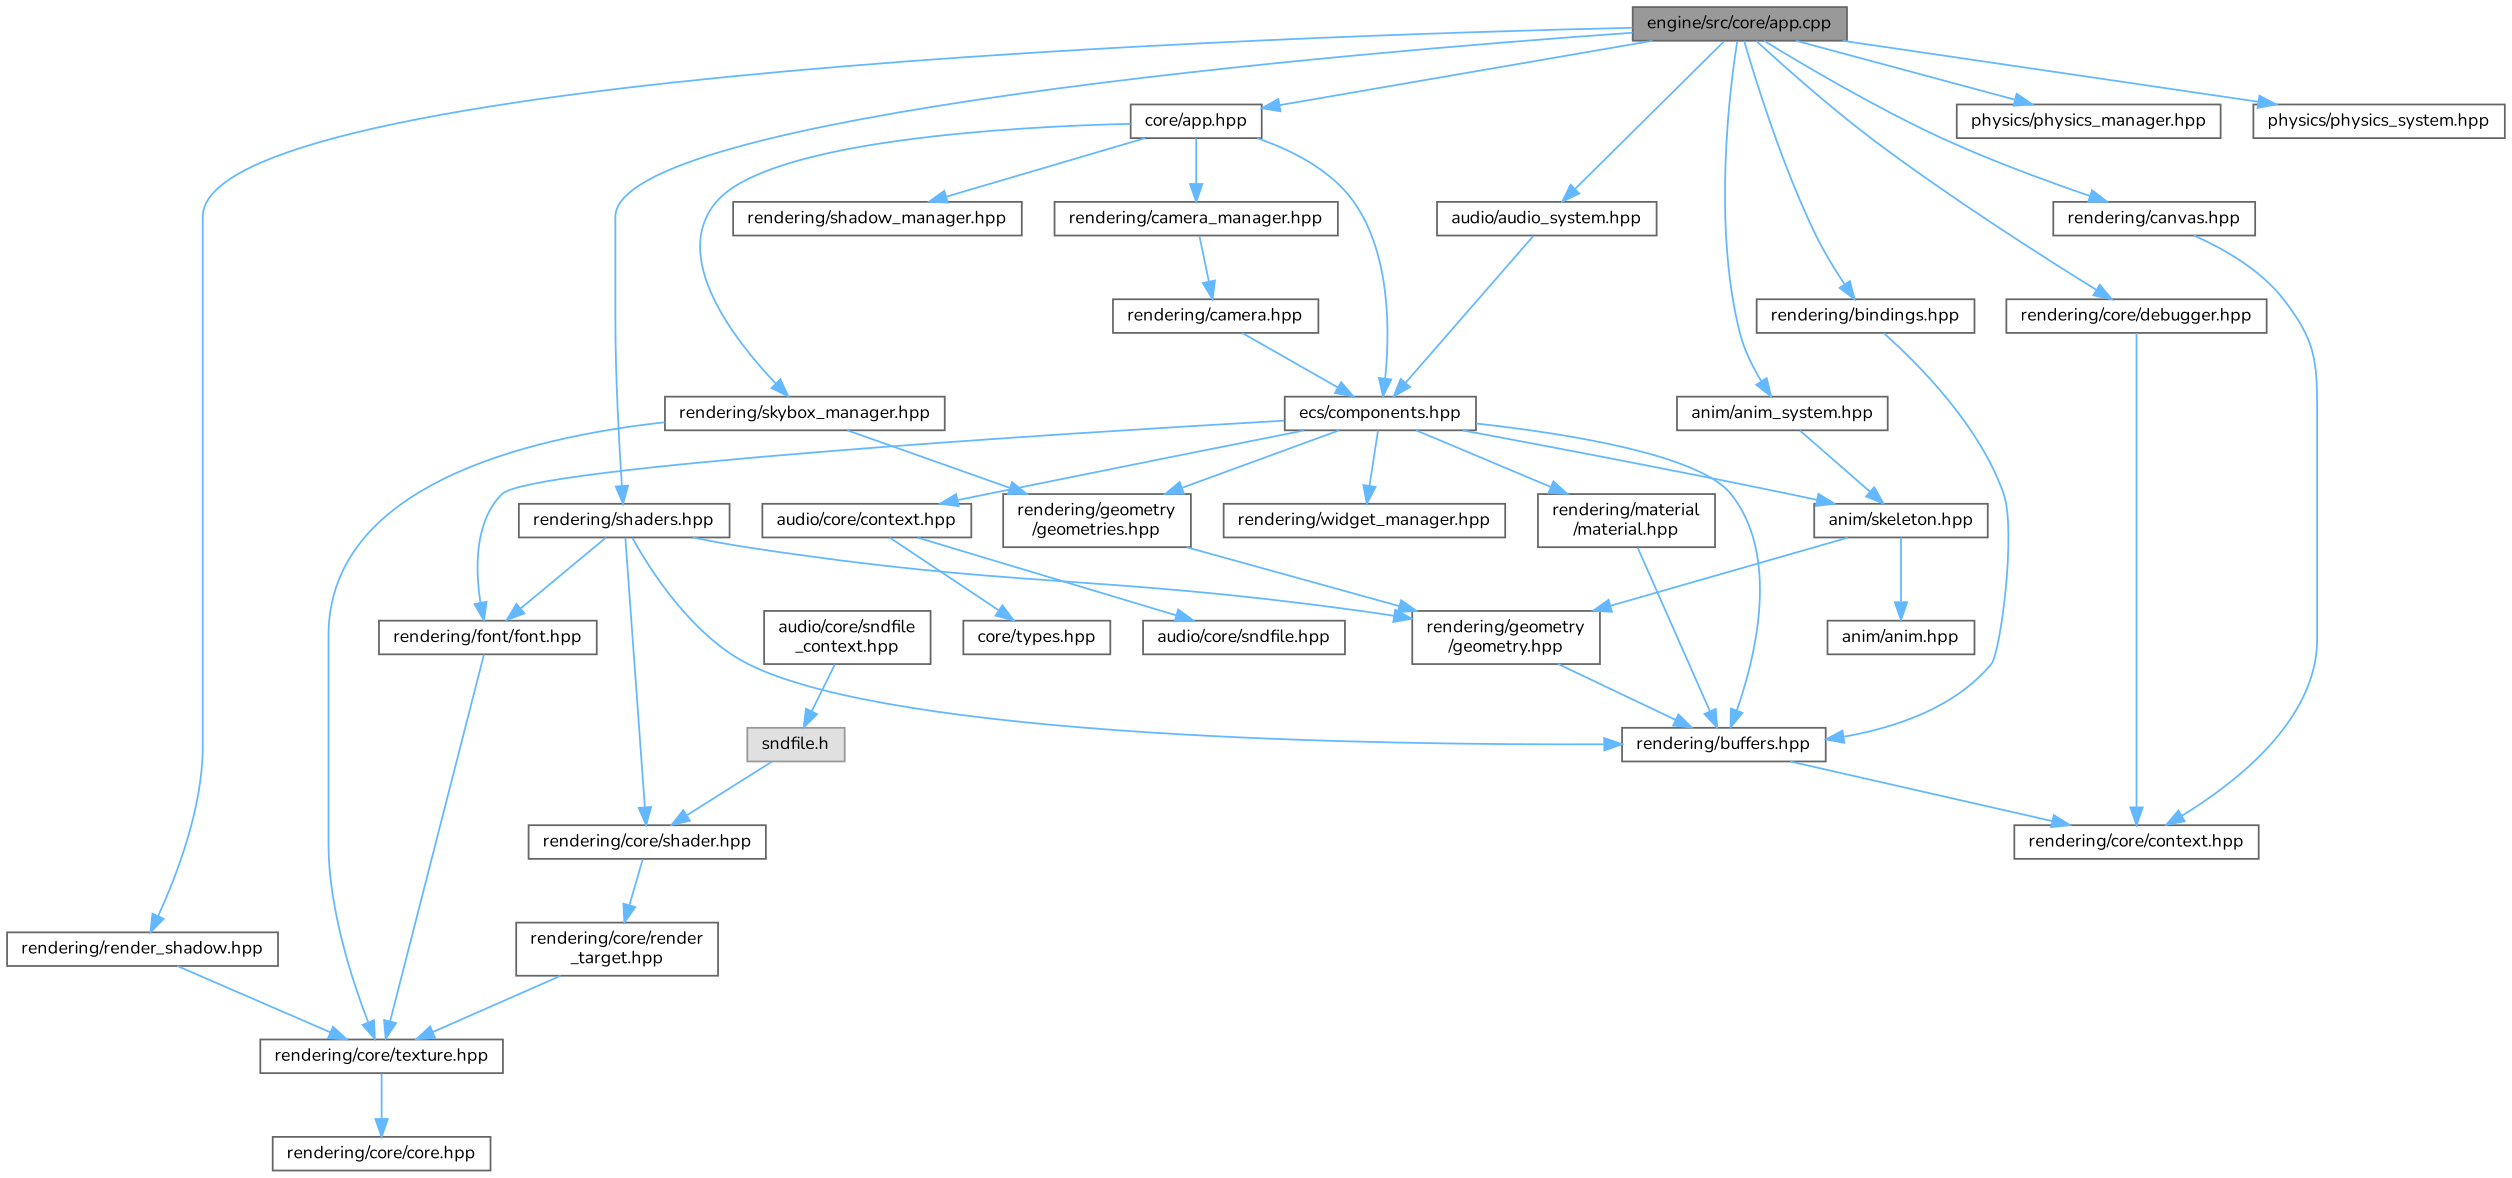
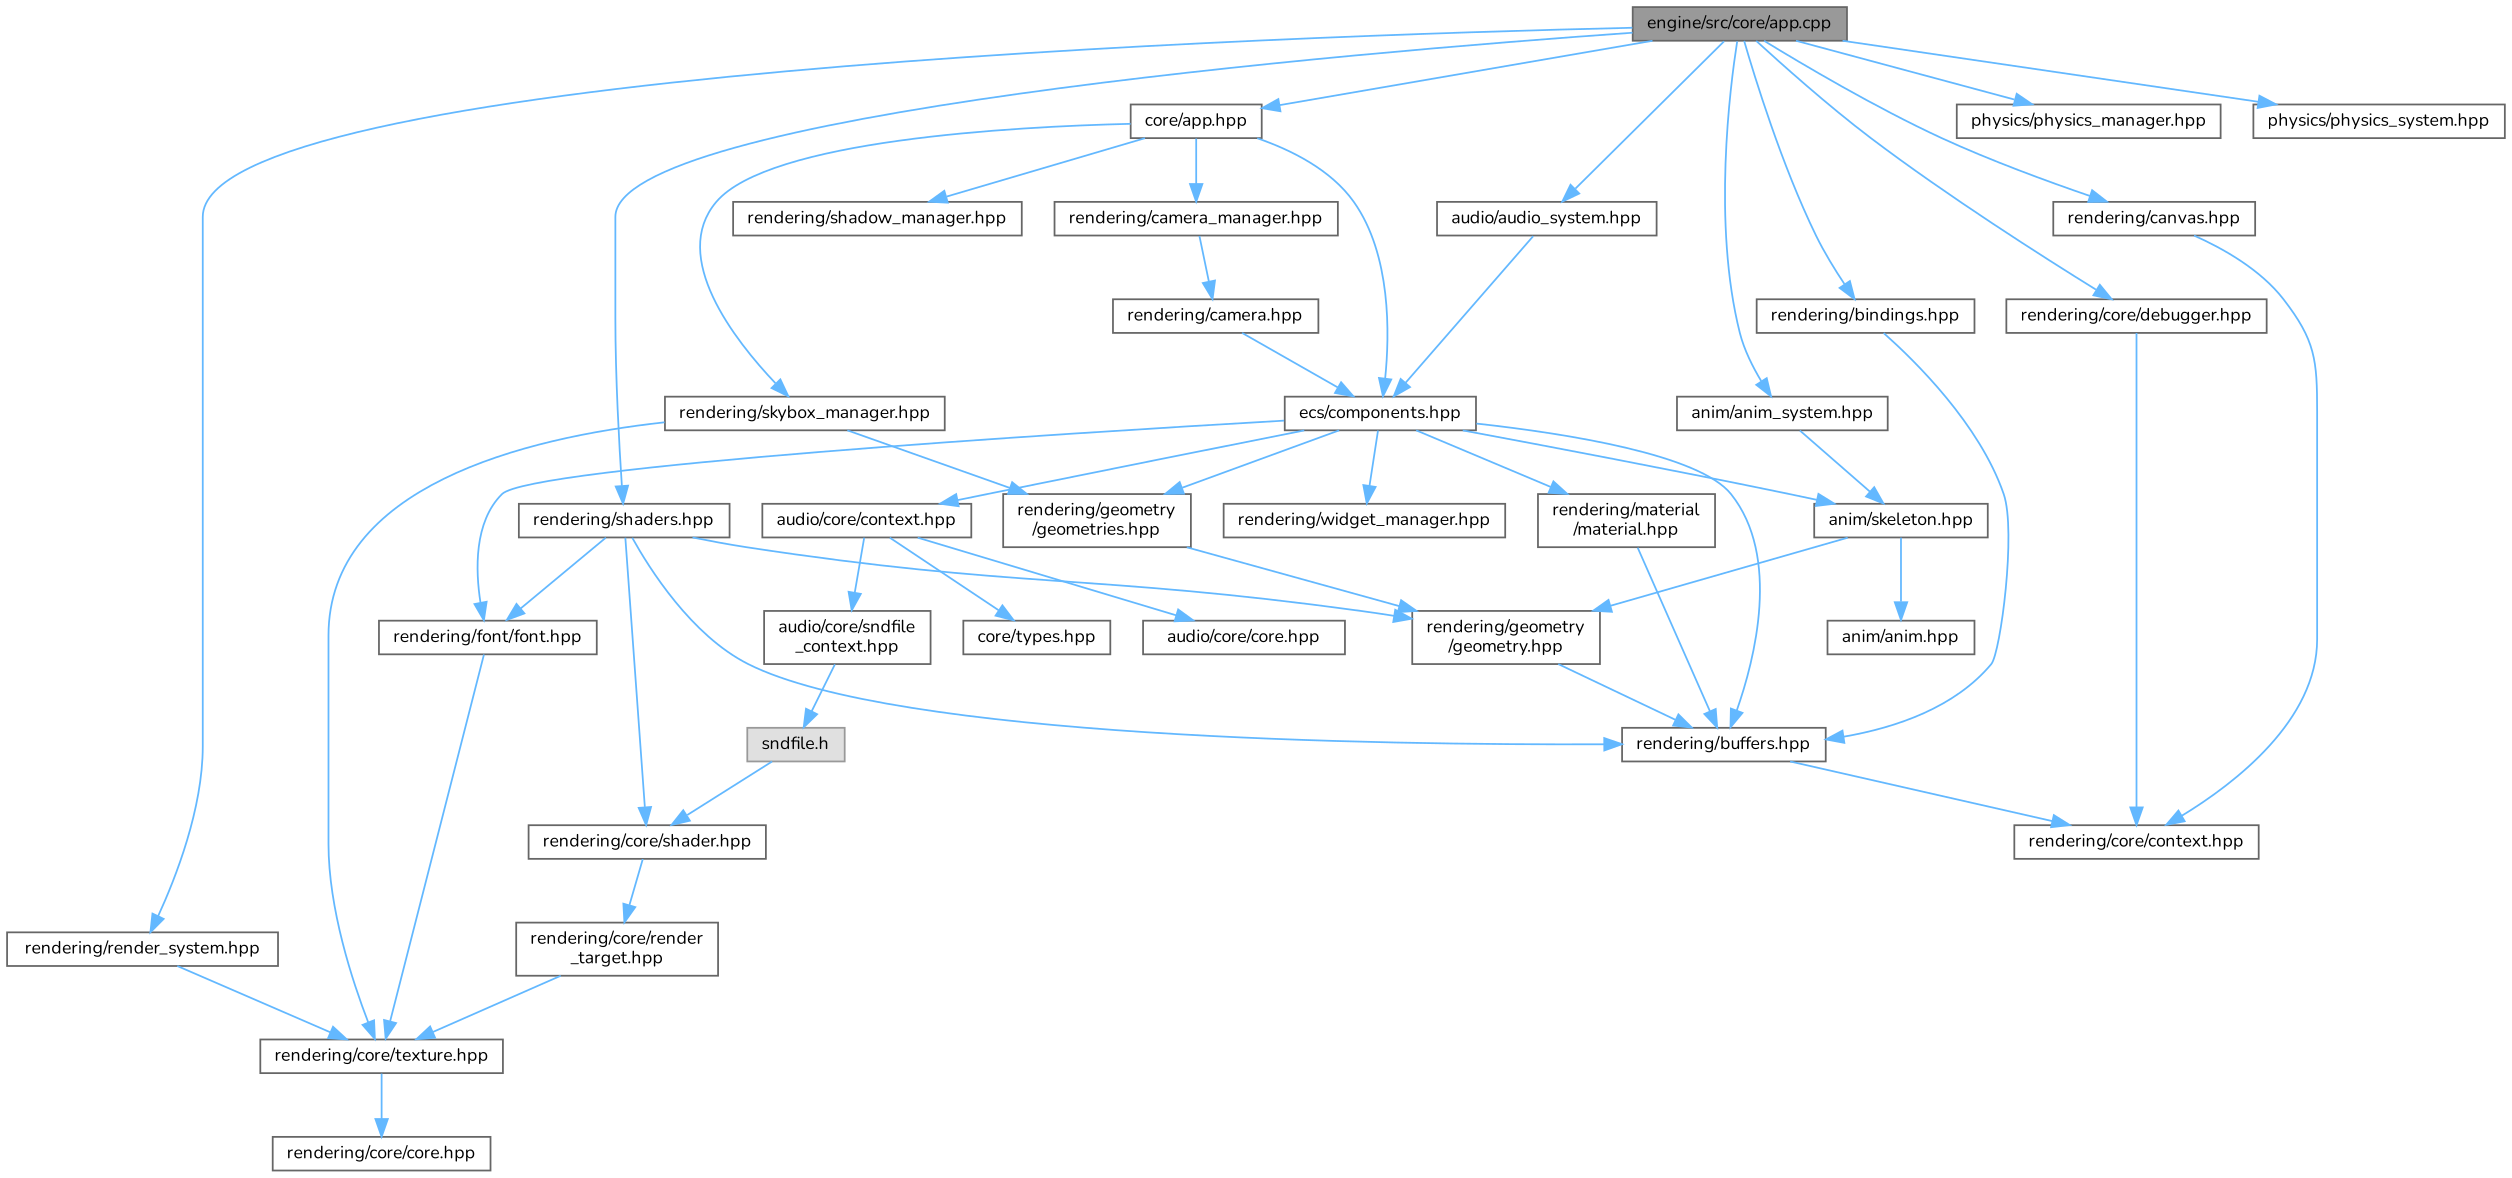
none -> (858, 573)
(1244, 638) -> (1244, 638)
(143, 949) -> (143, 949)
